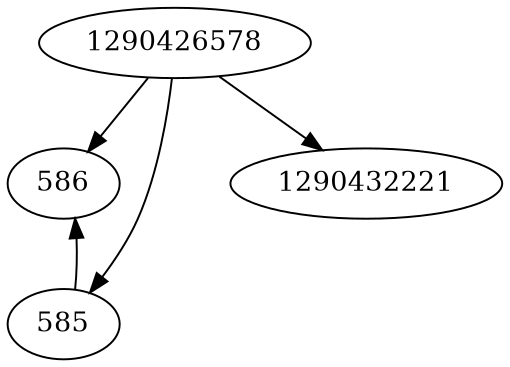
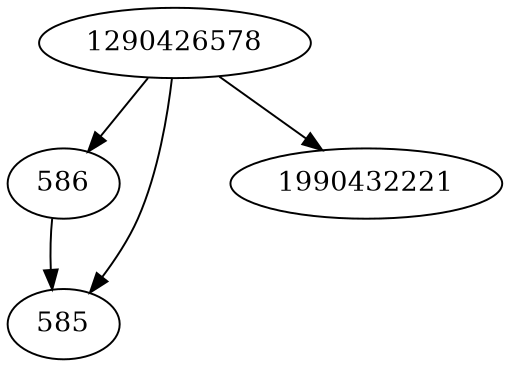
(366, 184) -> (366, 184)
(77, 264) -> (51, 244)
